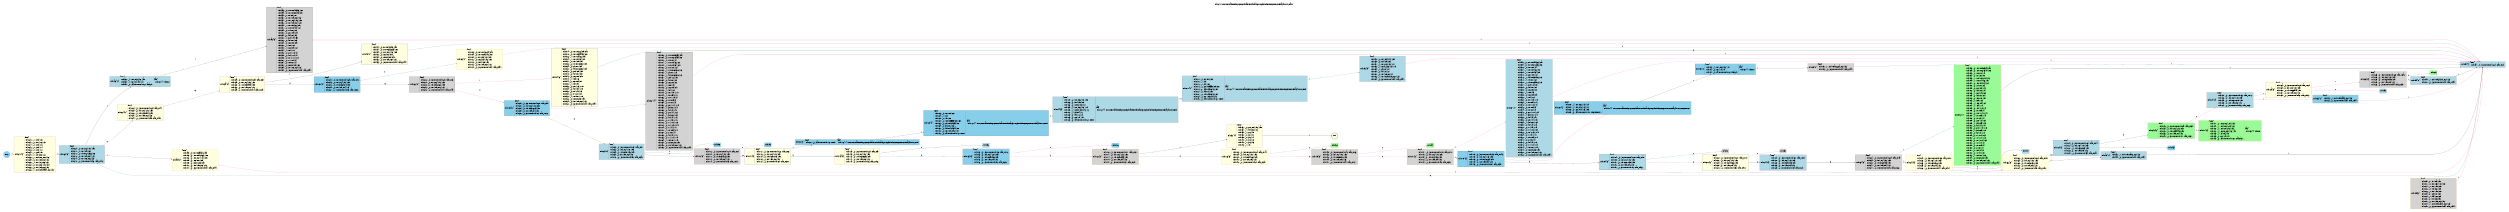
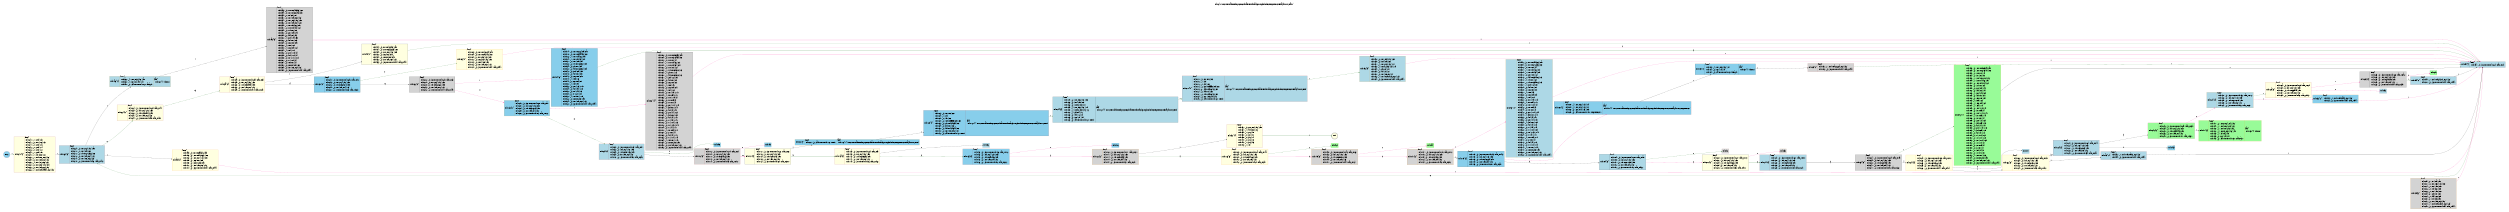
(574, 77) -> (574, 77)
